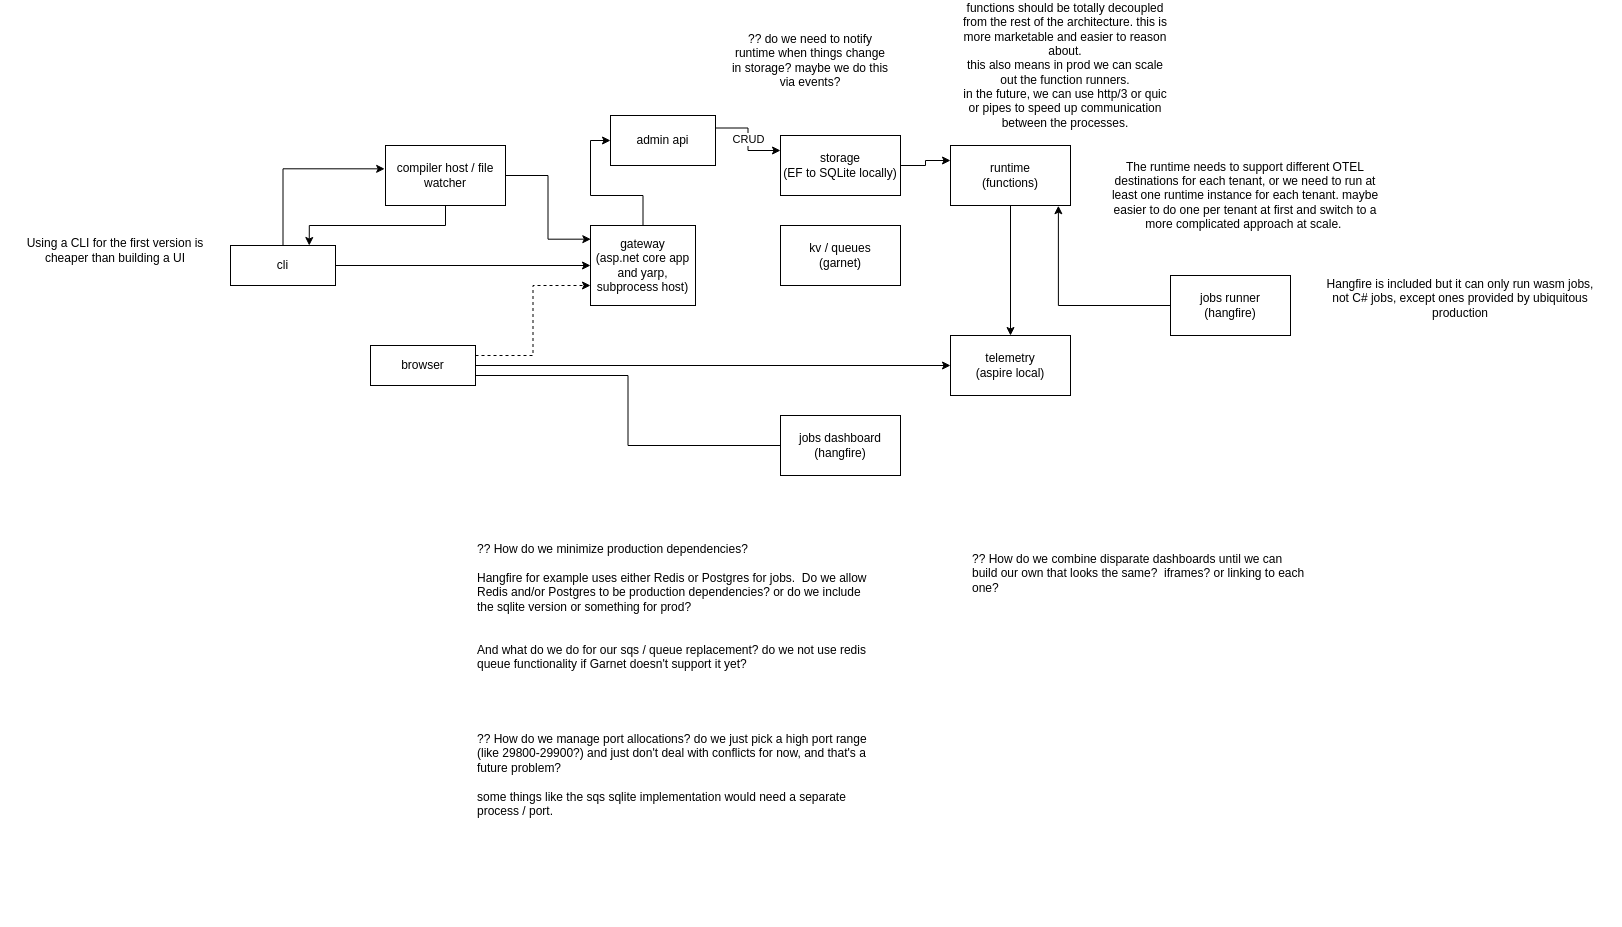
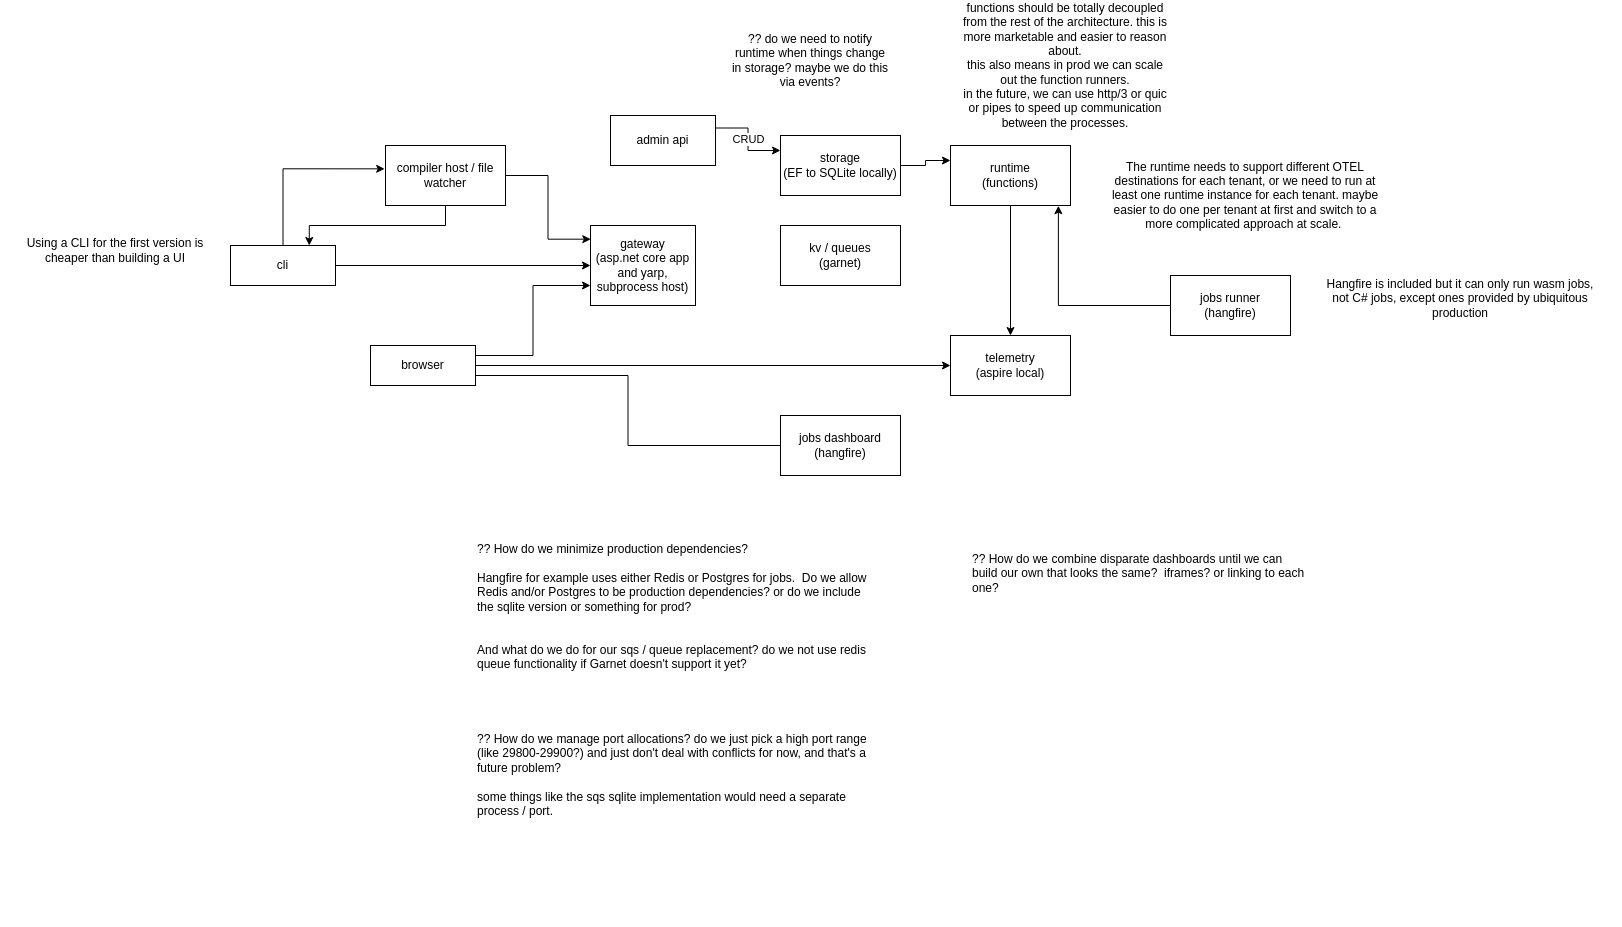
(598, 196) -> none
(533, 324) -> (533, 324)
